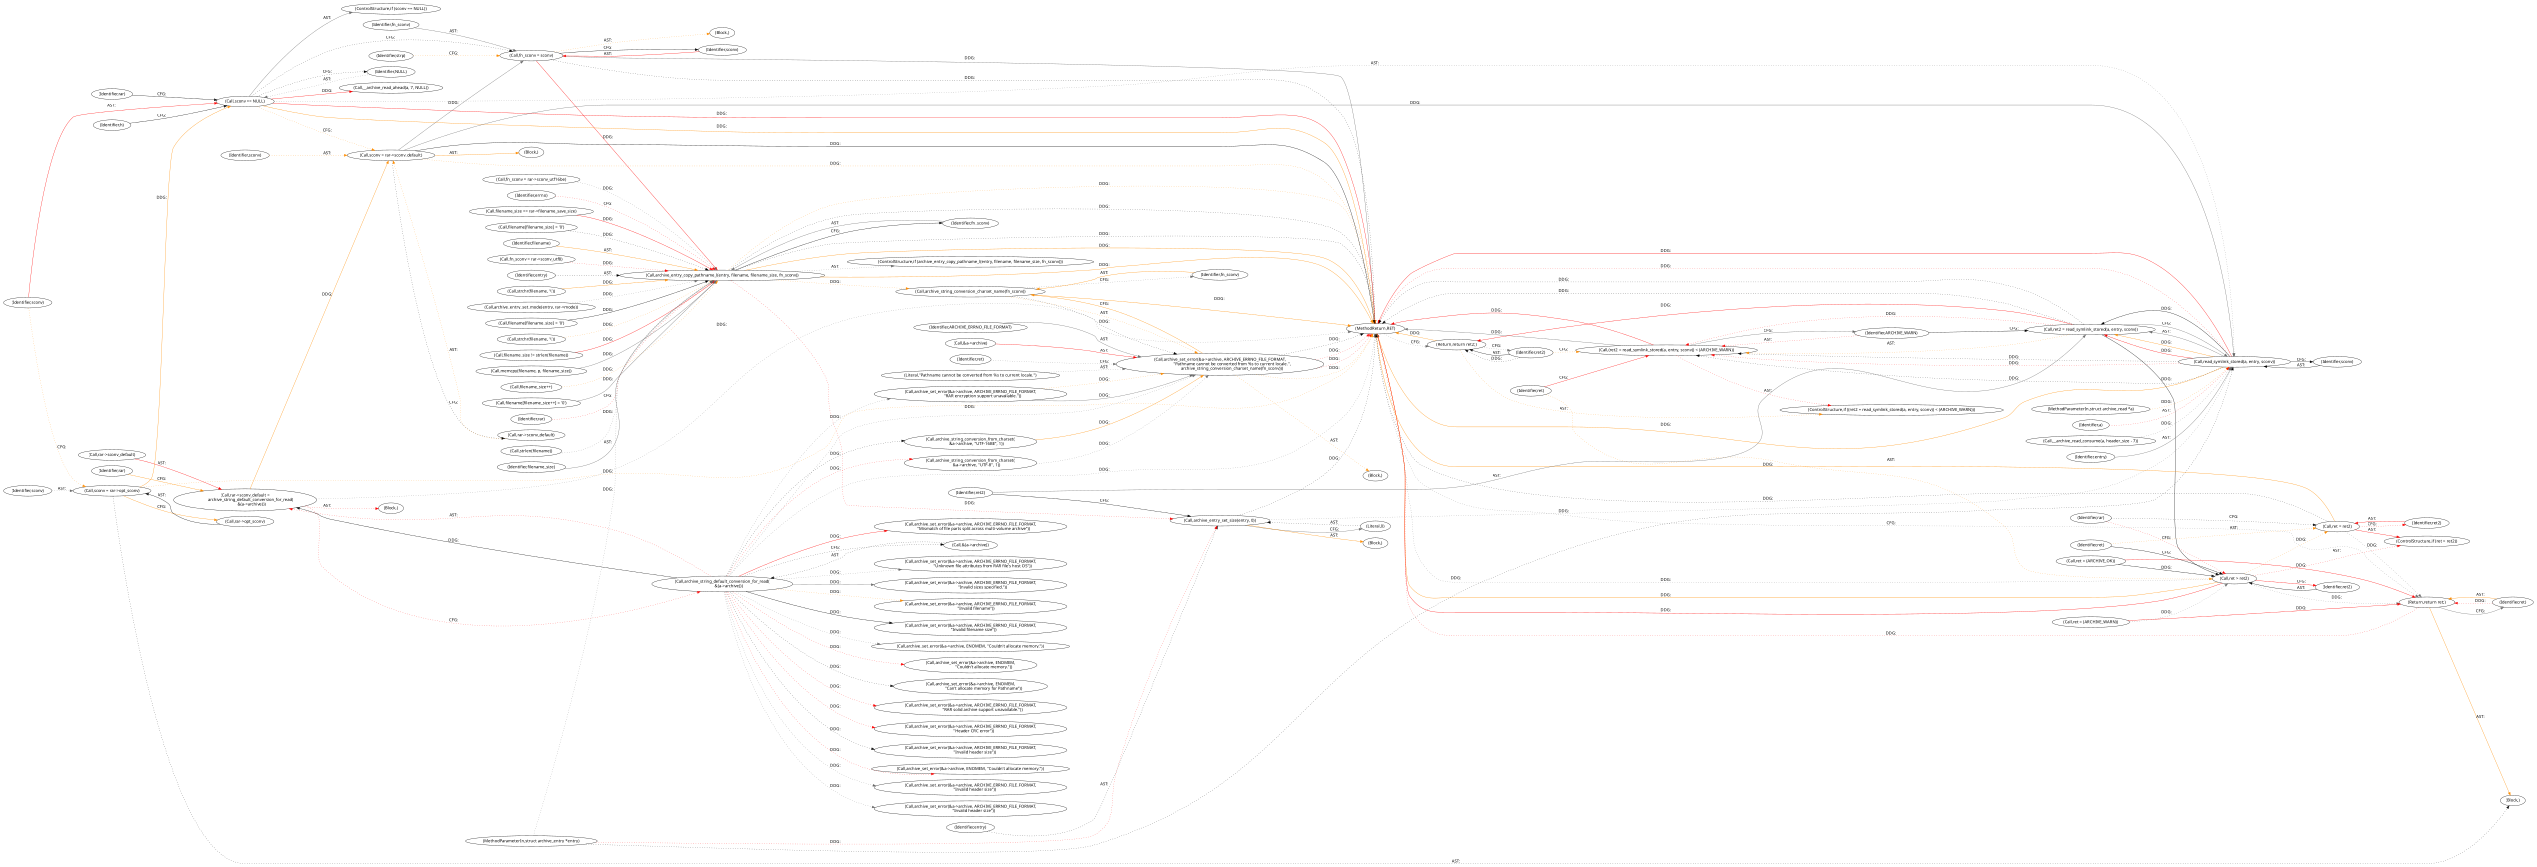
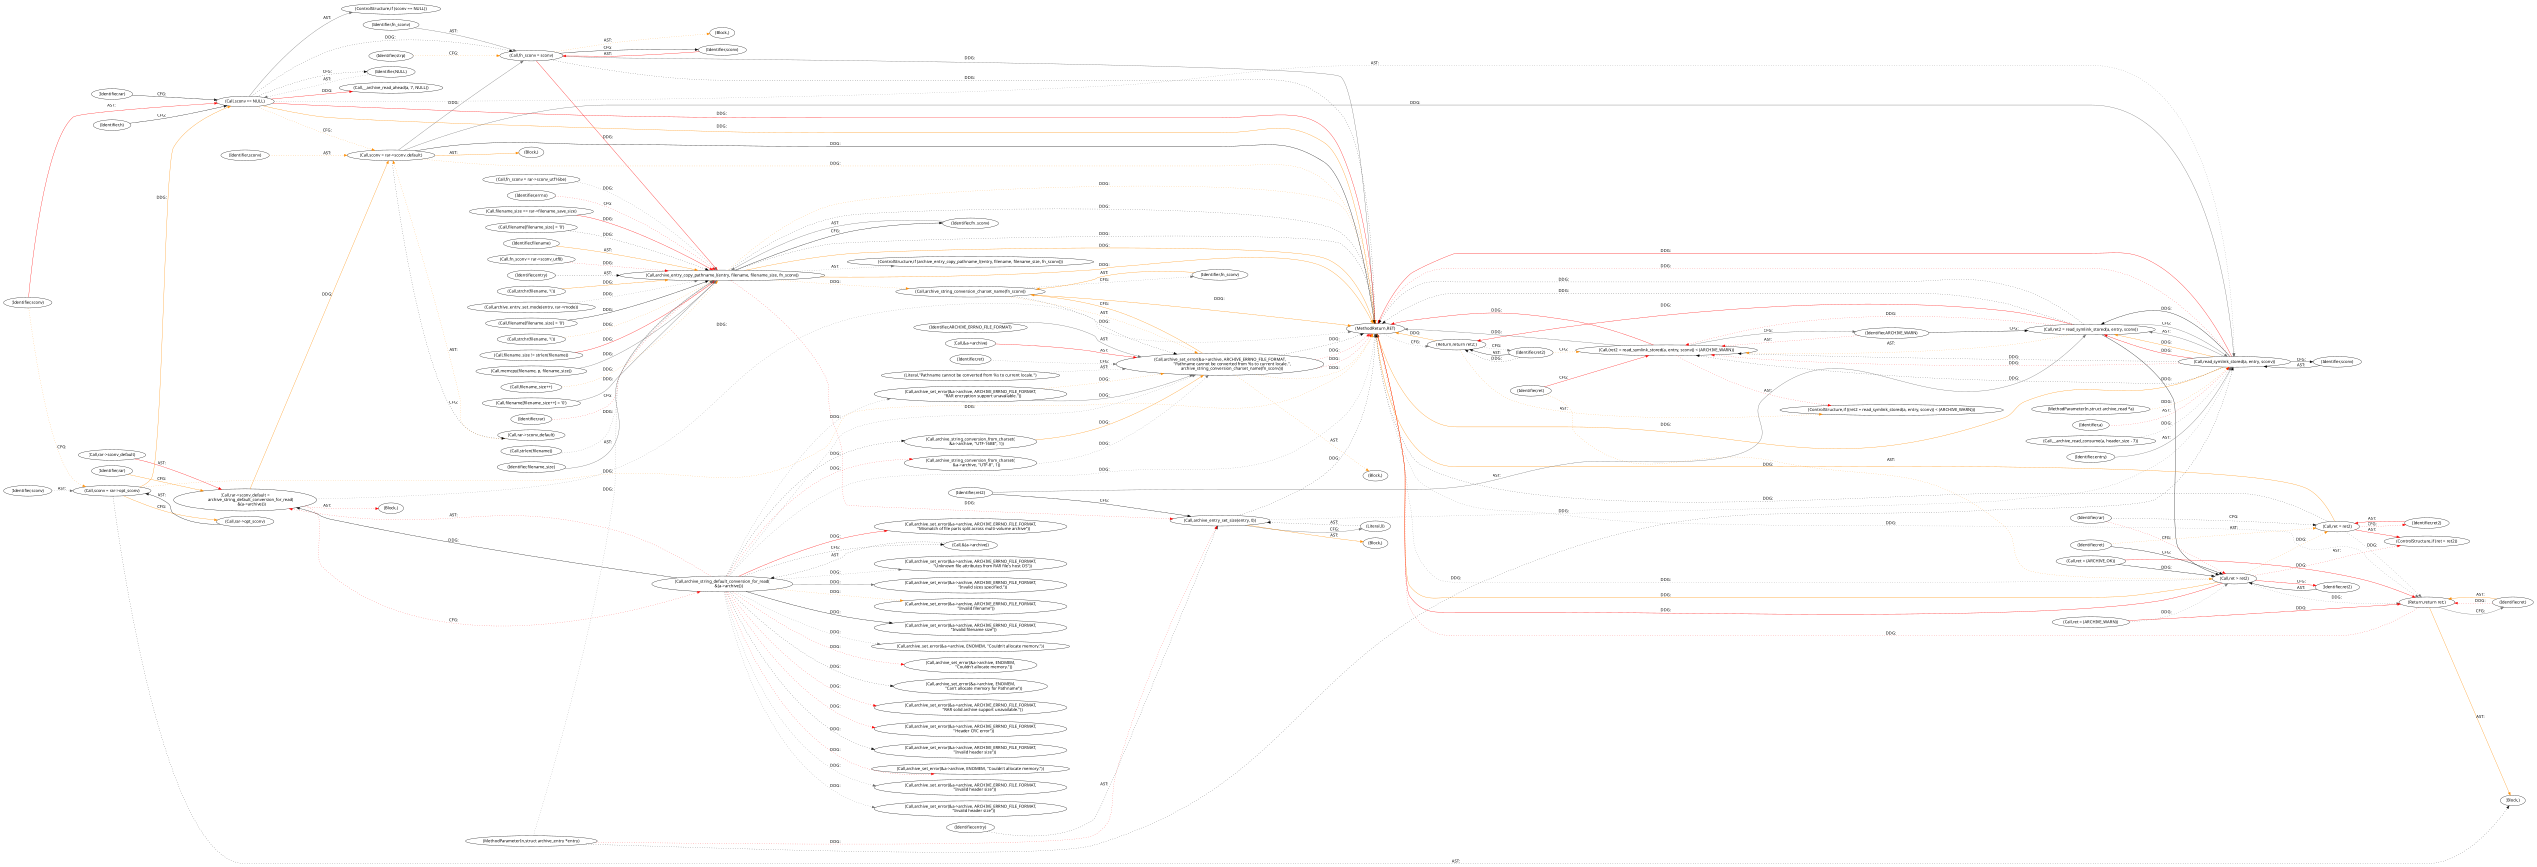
(391, 37) -> (391, 37)
(1892, 523) -> (1892, 523)
